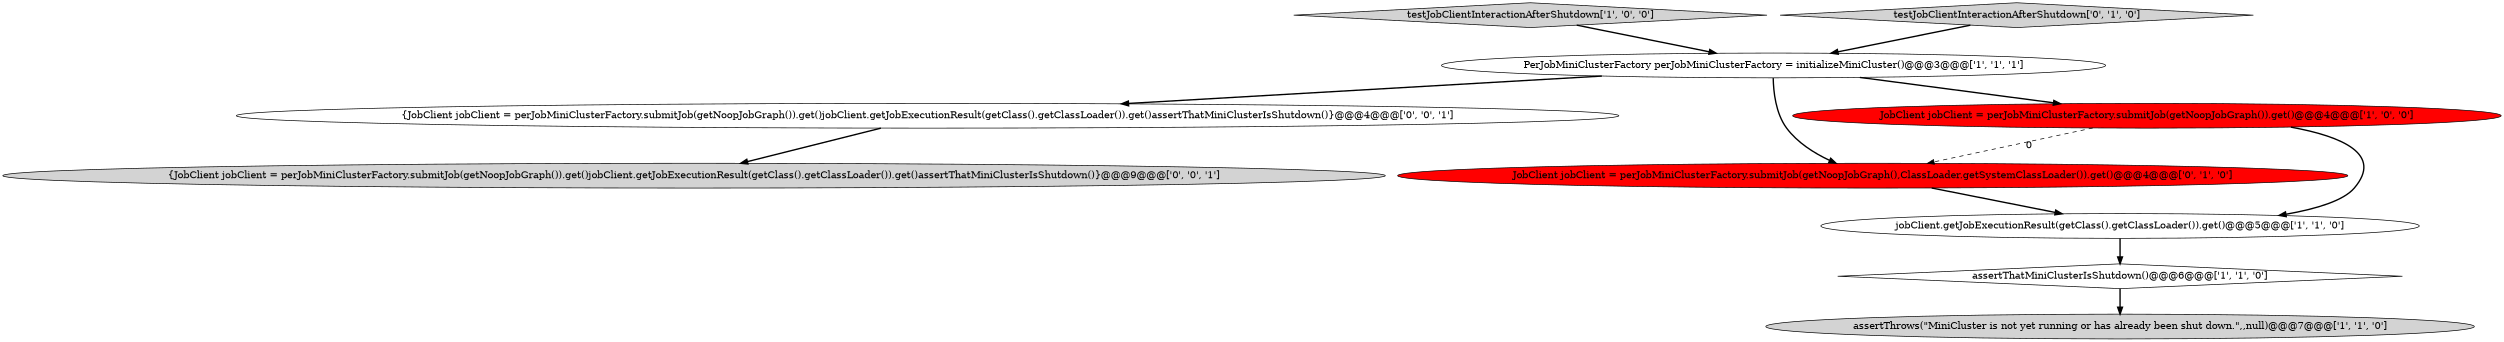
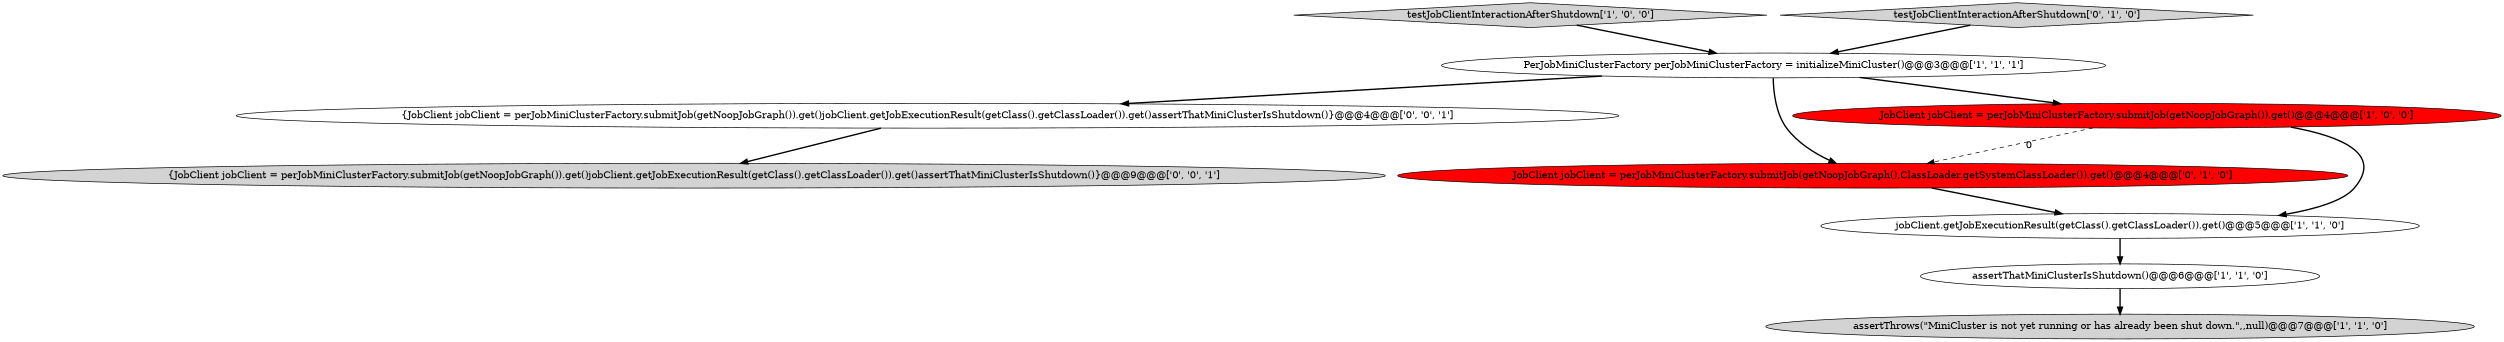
(2120, 276) -> (2120, 276)
